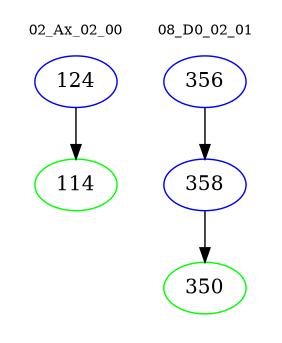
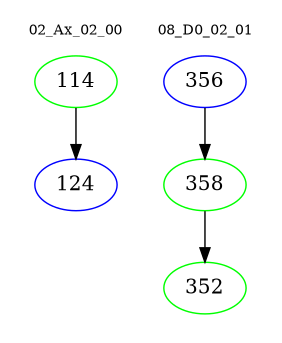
(76, 126) -> (76, 126)
(205, 185) -> (205, 185)
(205, 288) -> (205, 288)
